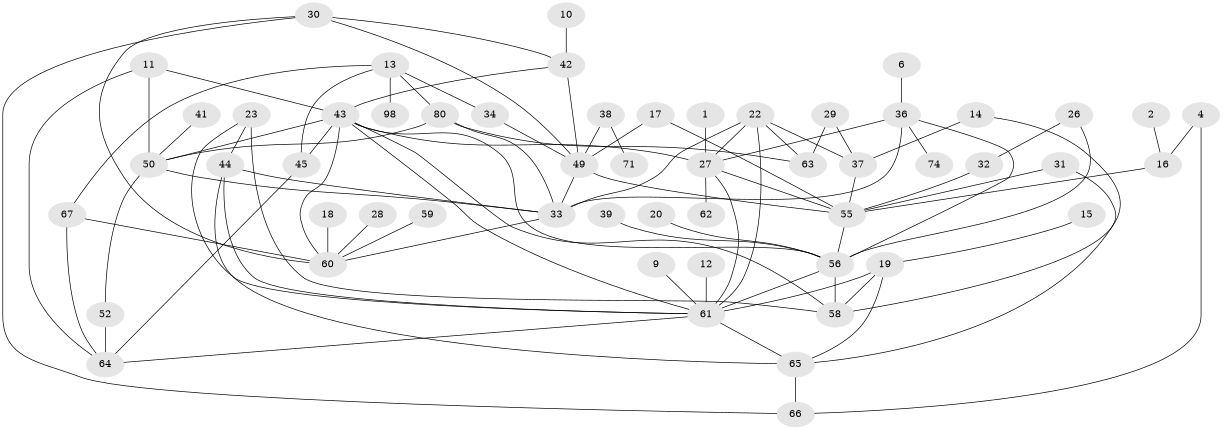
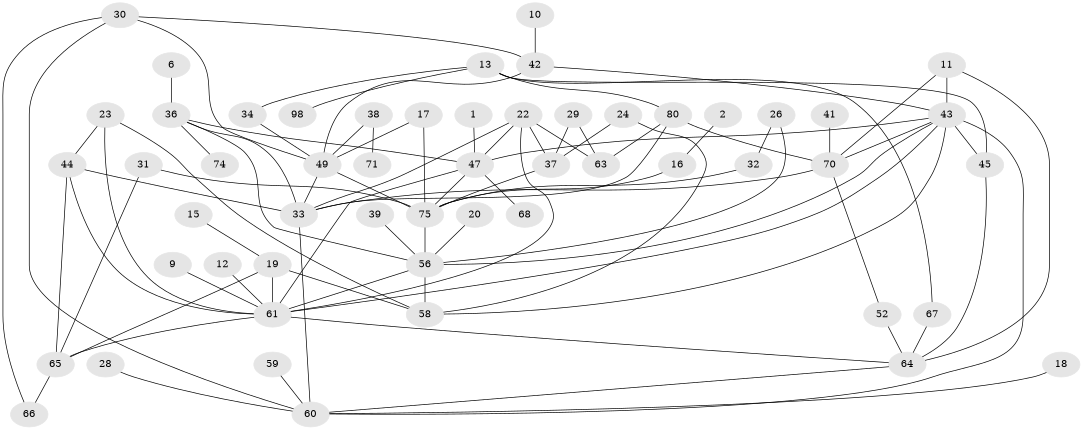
(976, 115) -> (623, 115)
(1201, 115) -> none
(149, 165) -> (830, 165)
(706, 165) -> (475, 165)
(706, 215) -> (525, 215)
(847, 215) -> (425, 215)
(197, 240) -> (609, 389)
